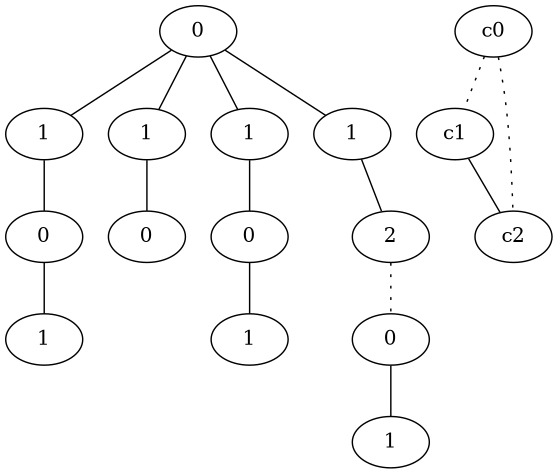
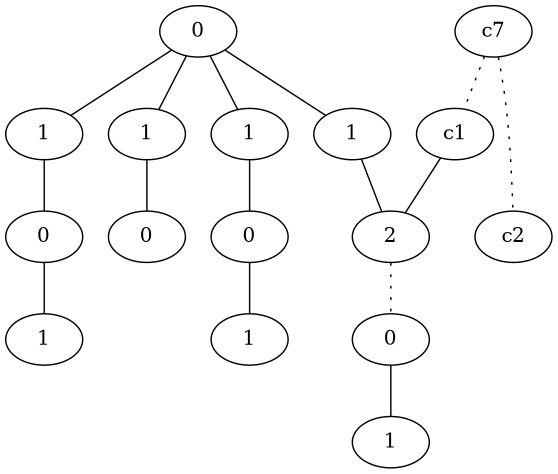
(494, 31) -> (494, 31)
(484, 185) -> (423, 185)
